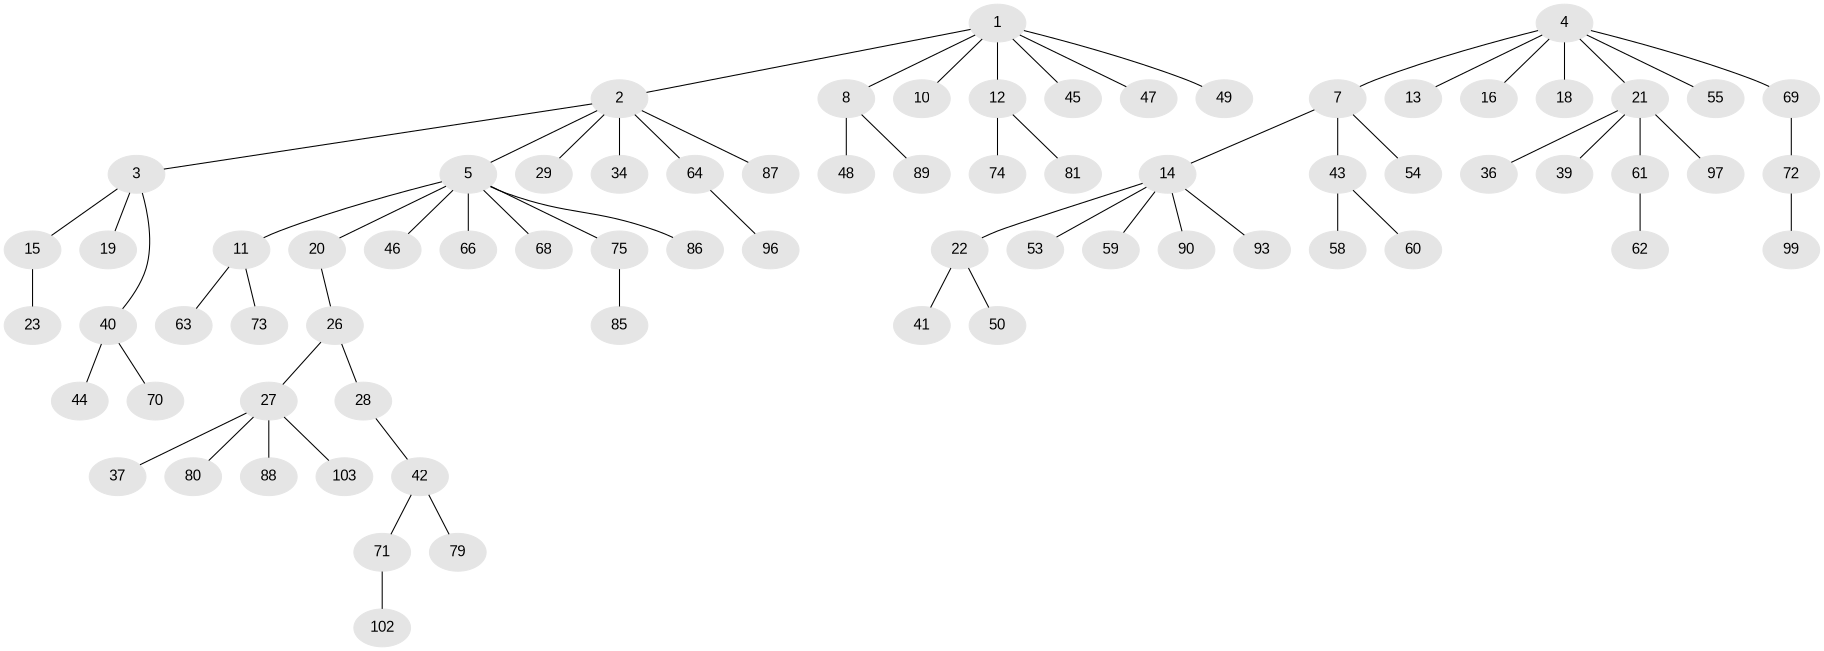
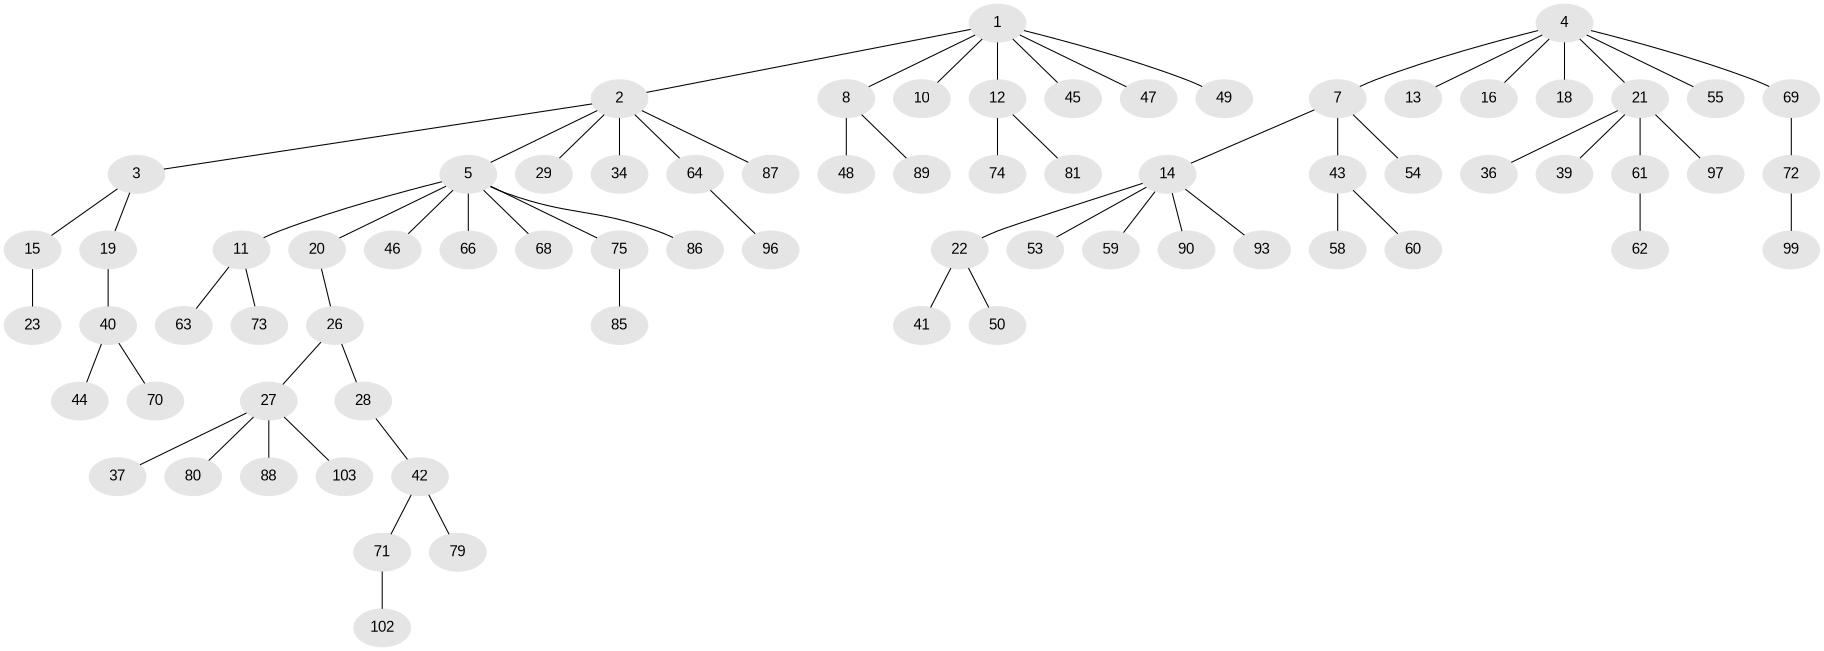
(149, 254) -> (108, 288)
